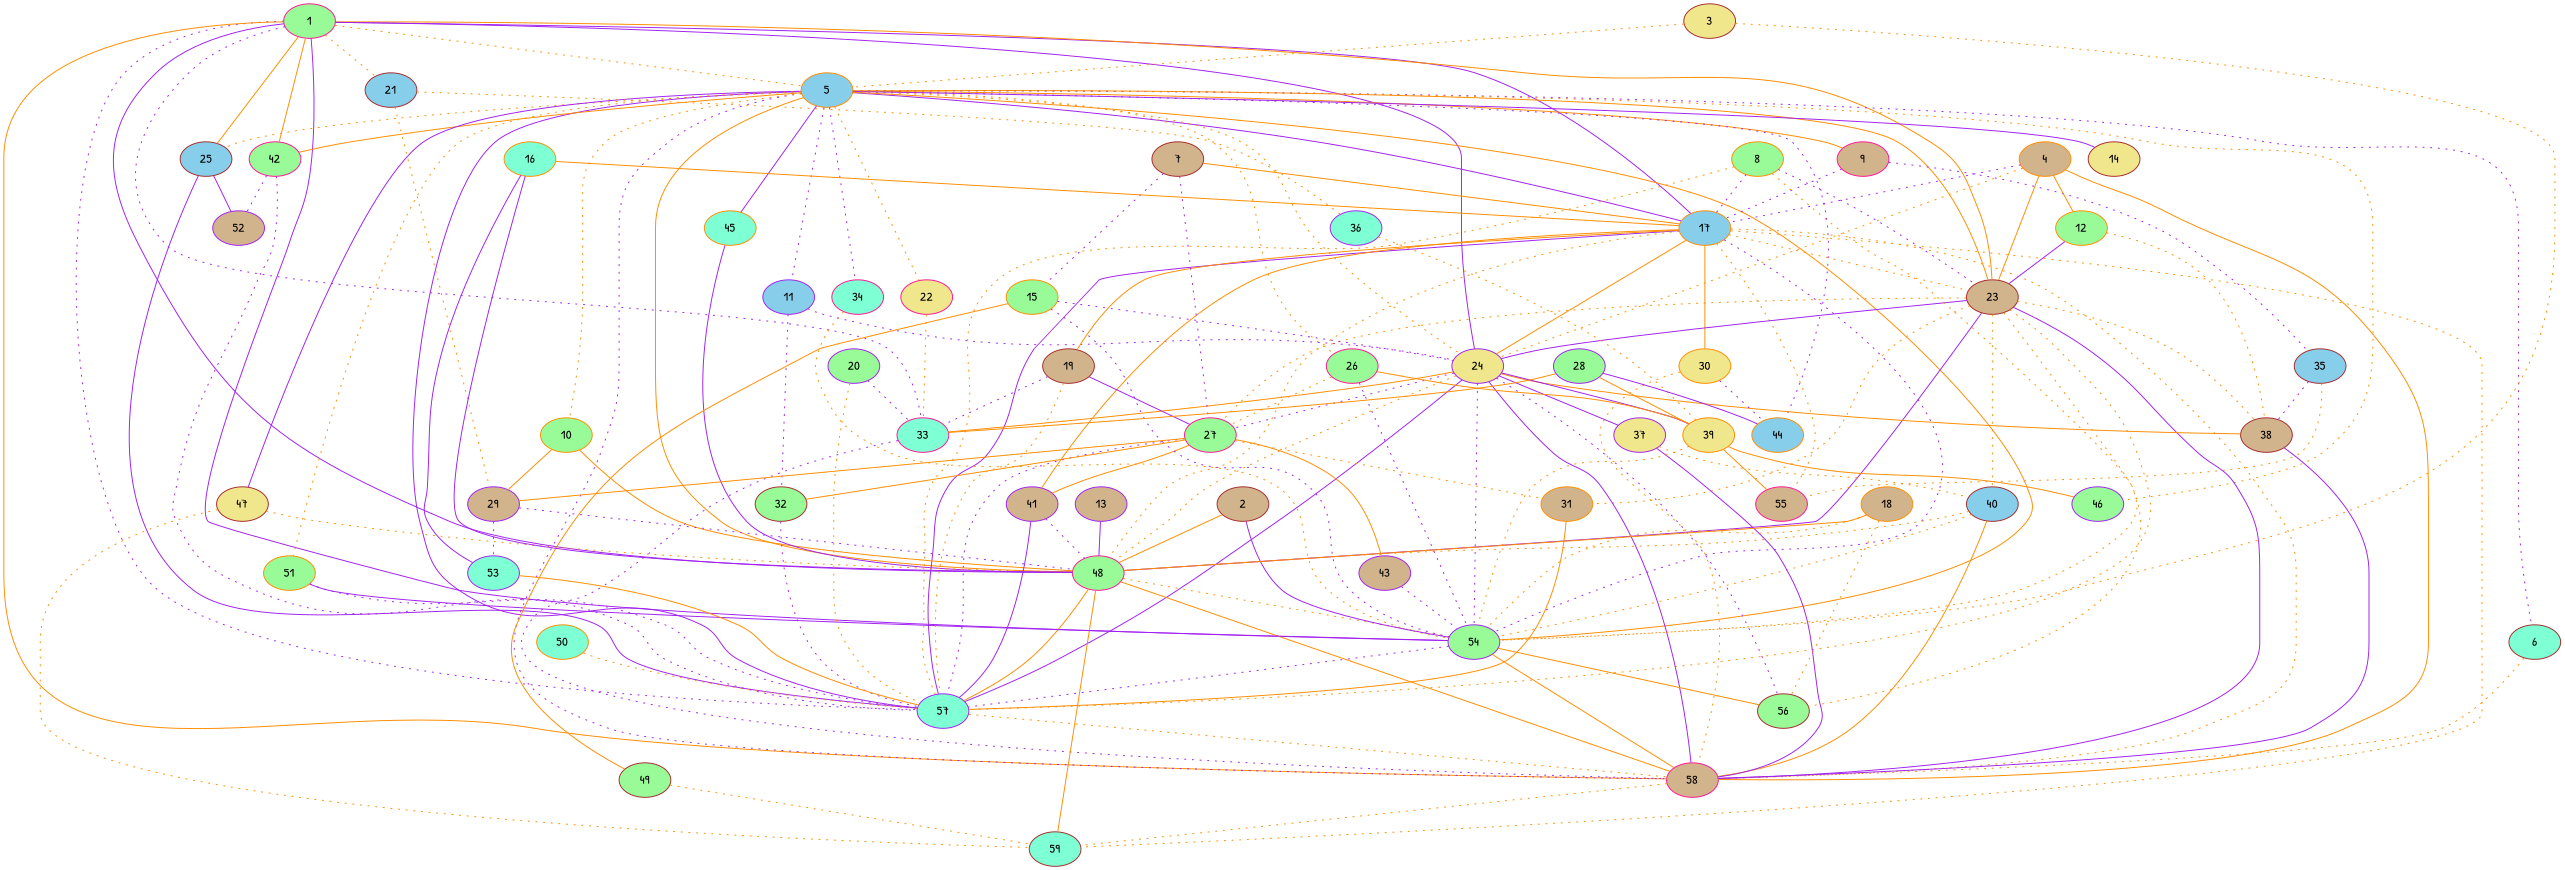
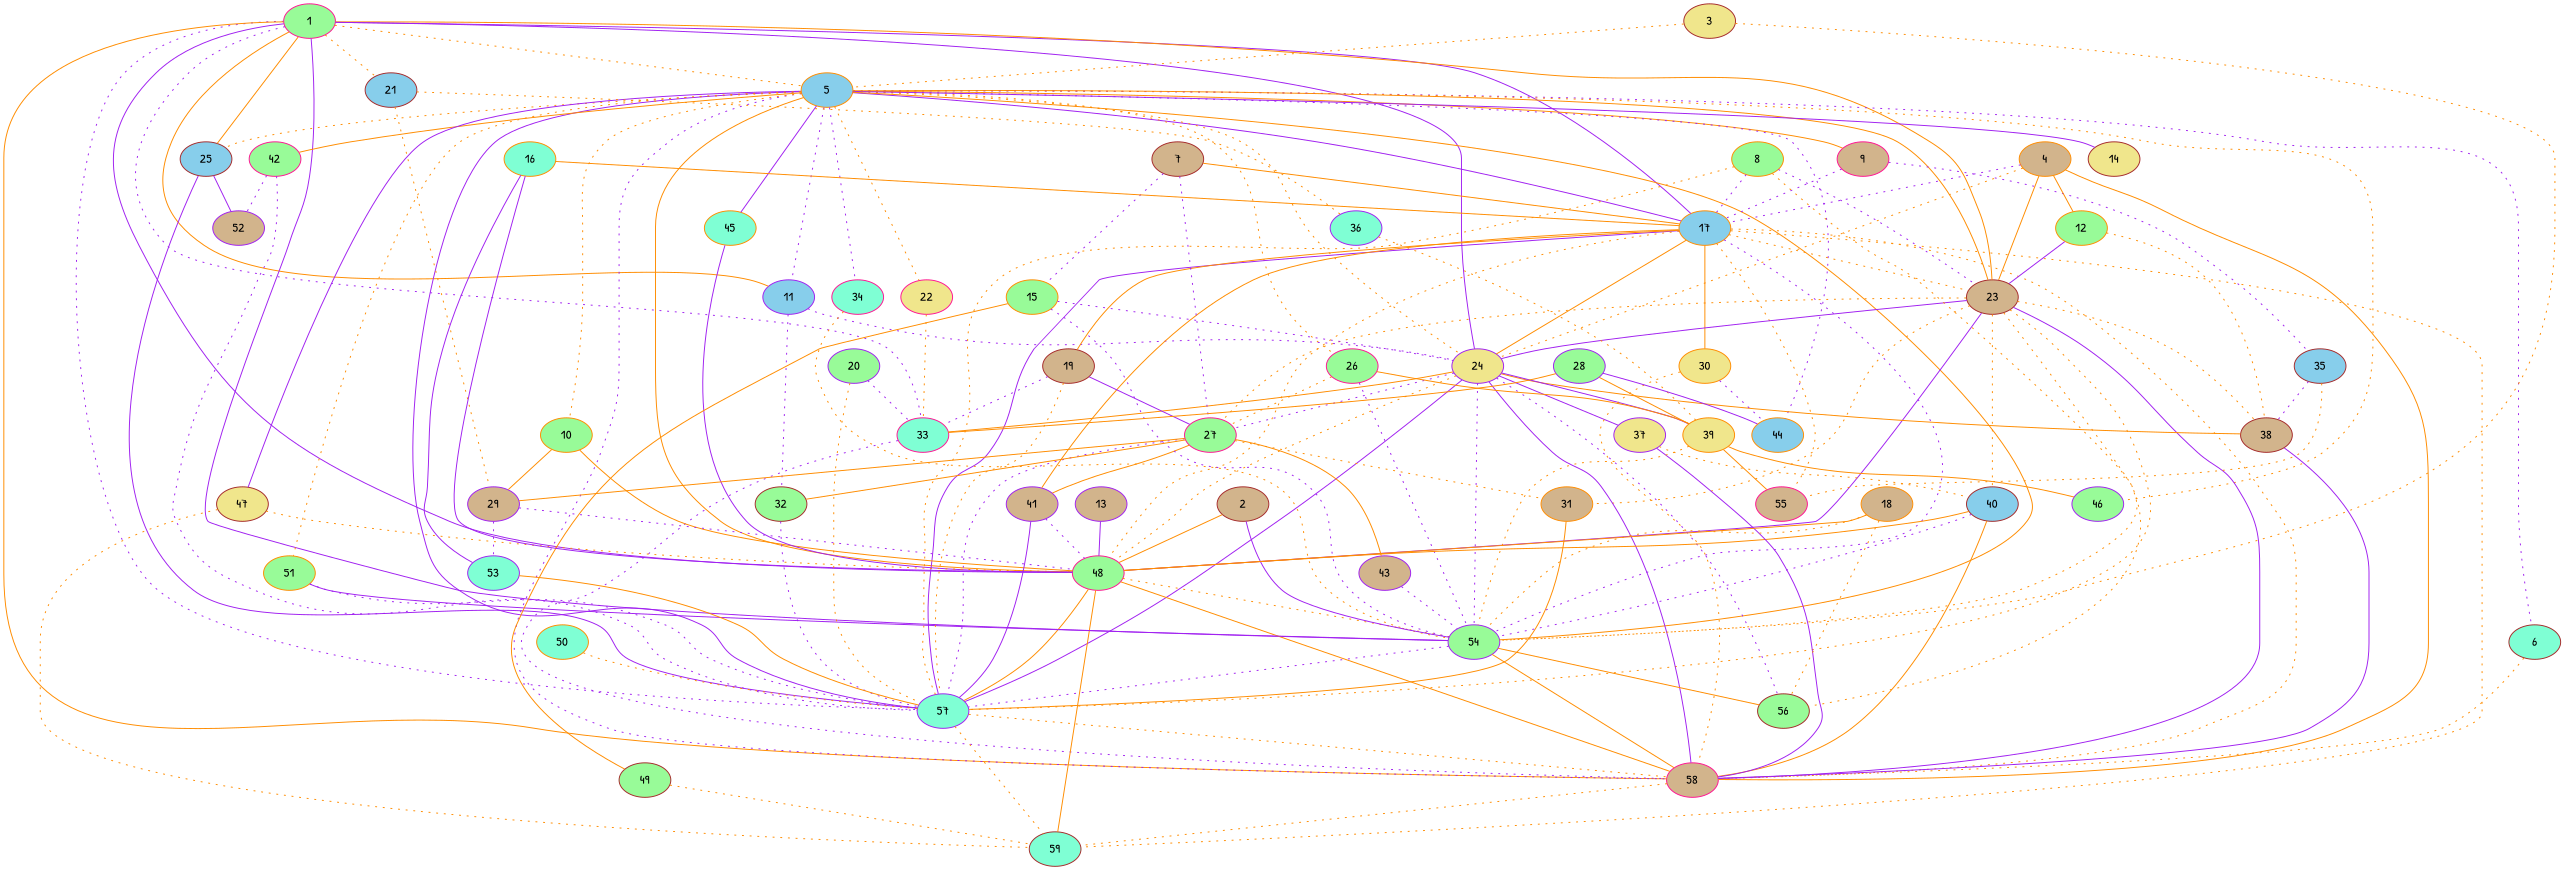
(292, 90) -> (343, 277)
(1611, 547) -> (1611, 547)
(1737, 583) -> (1737, 583)
none -> (999, 780)
